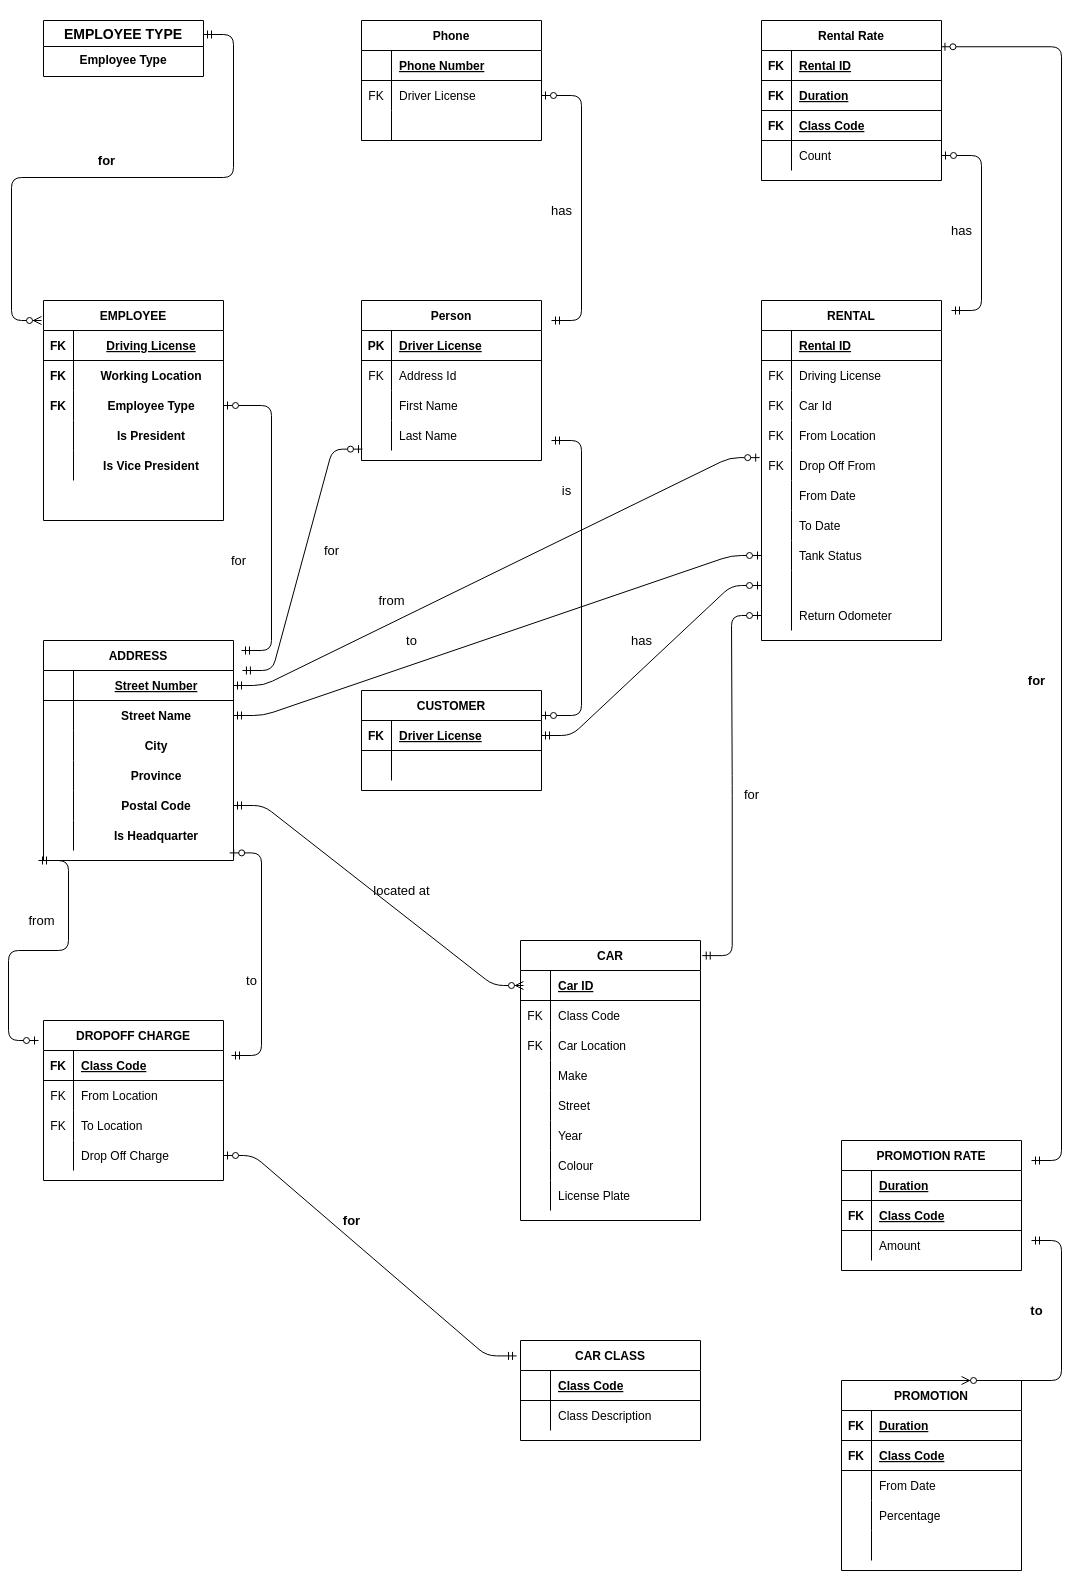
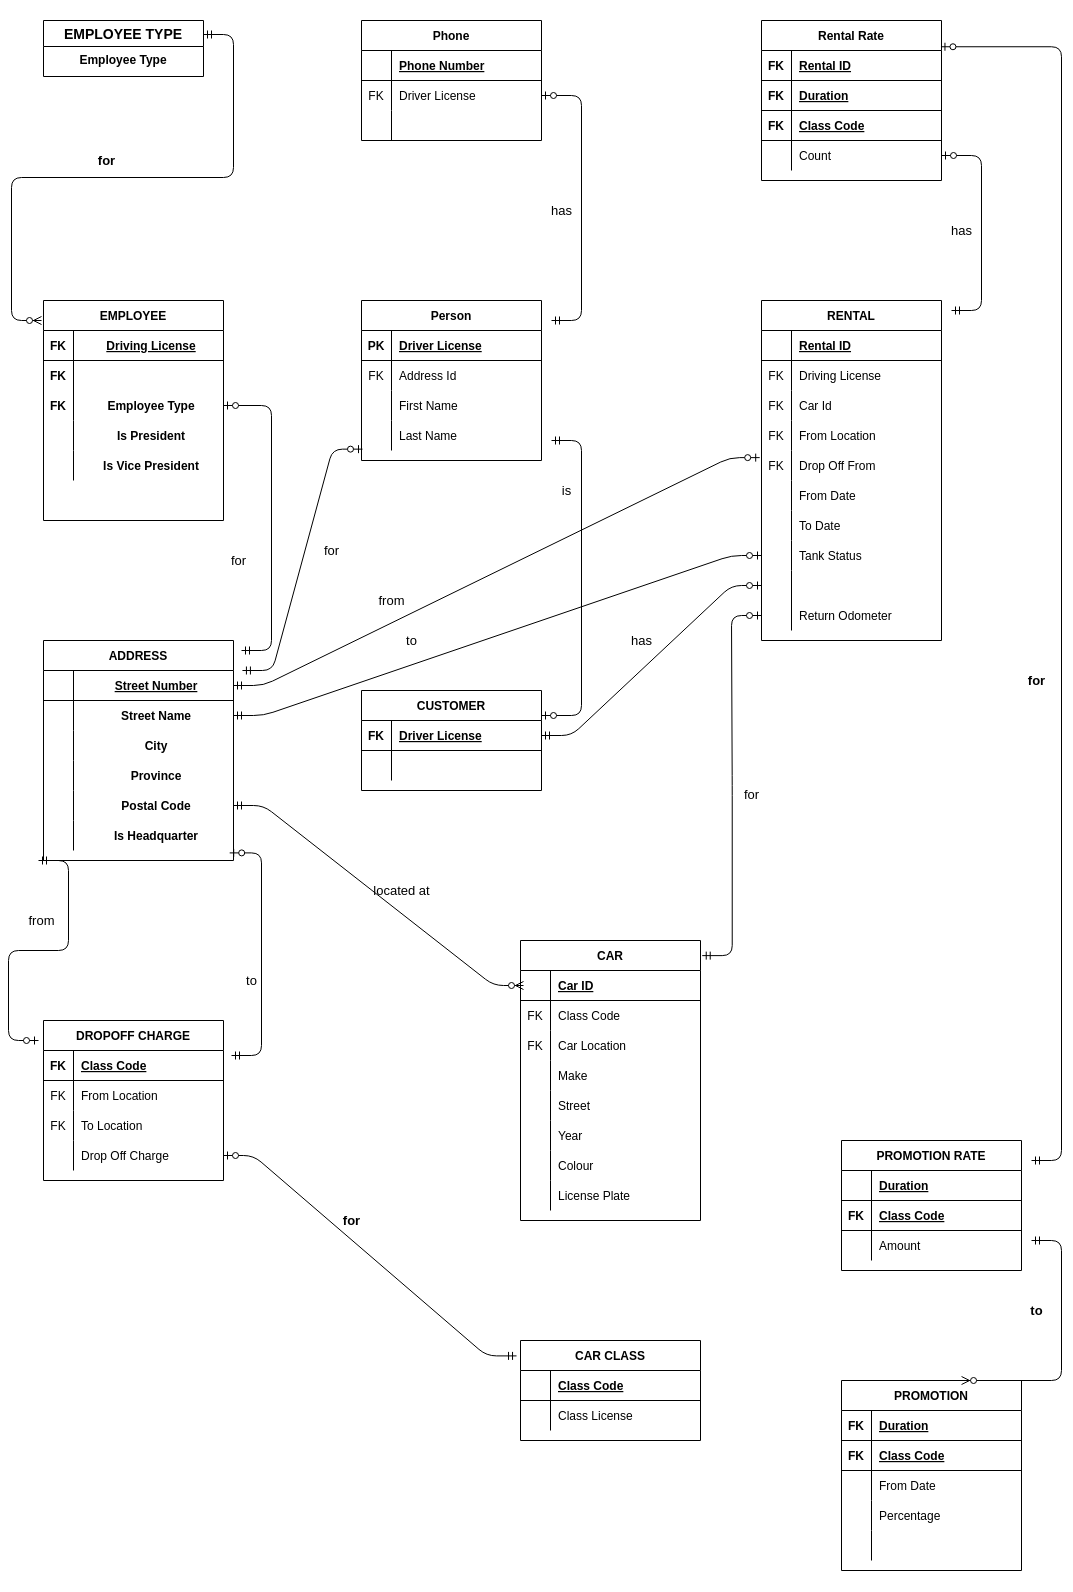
(149, 376) -> none
(609, 1416) -> (597, 1416)
